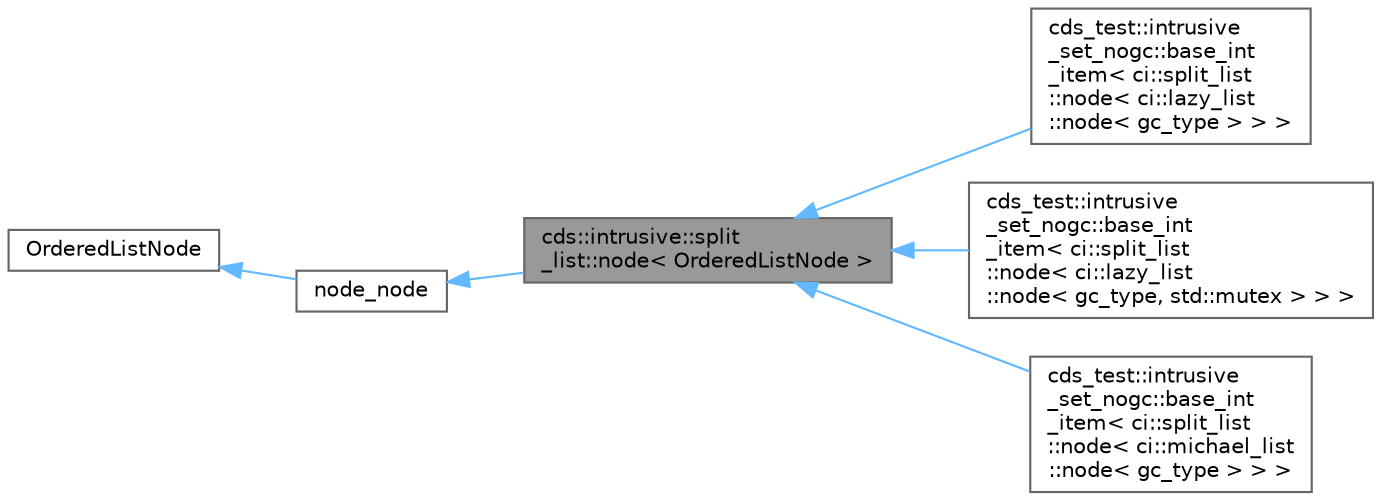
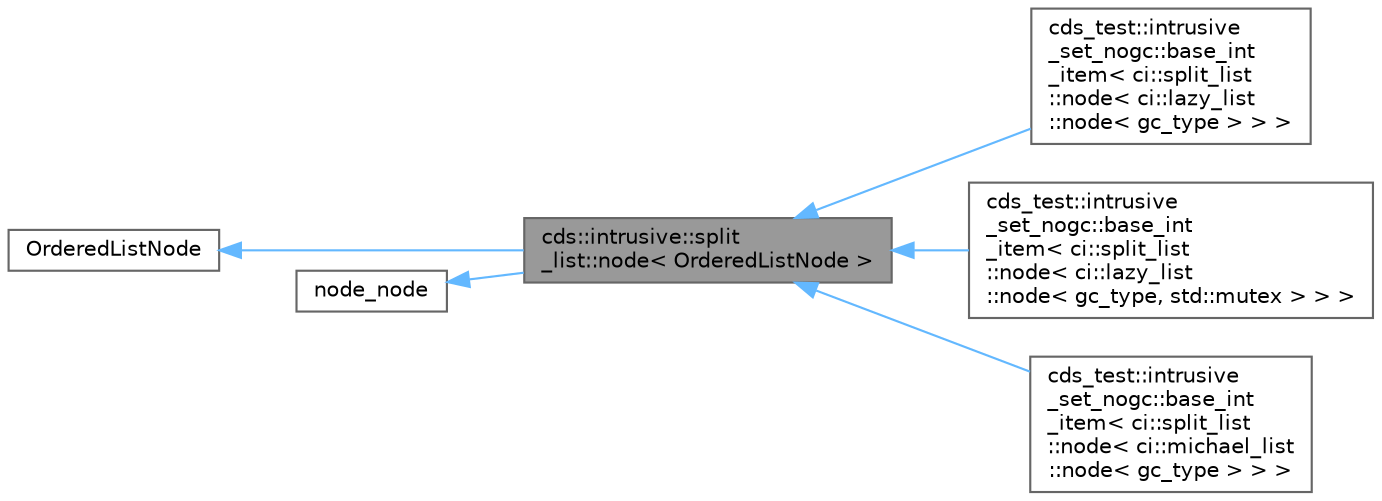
(269, 275) -> (383, 250)
